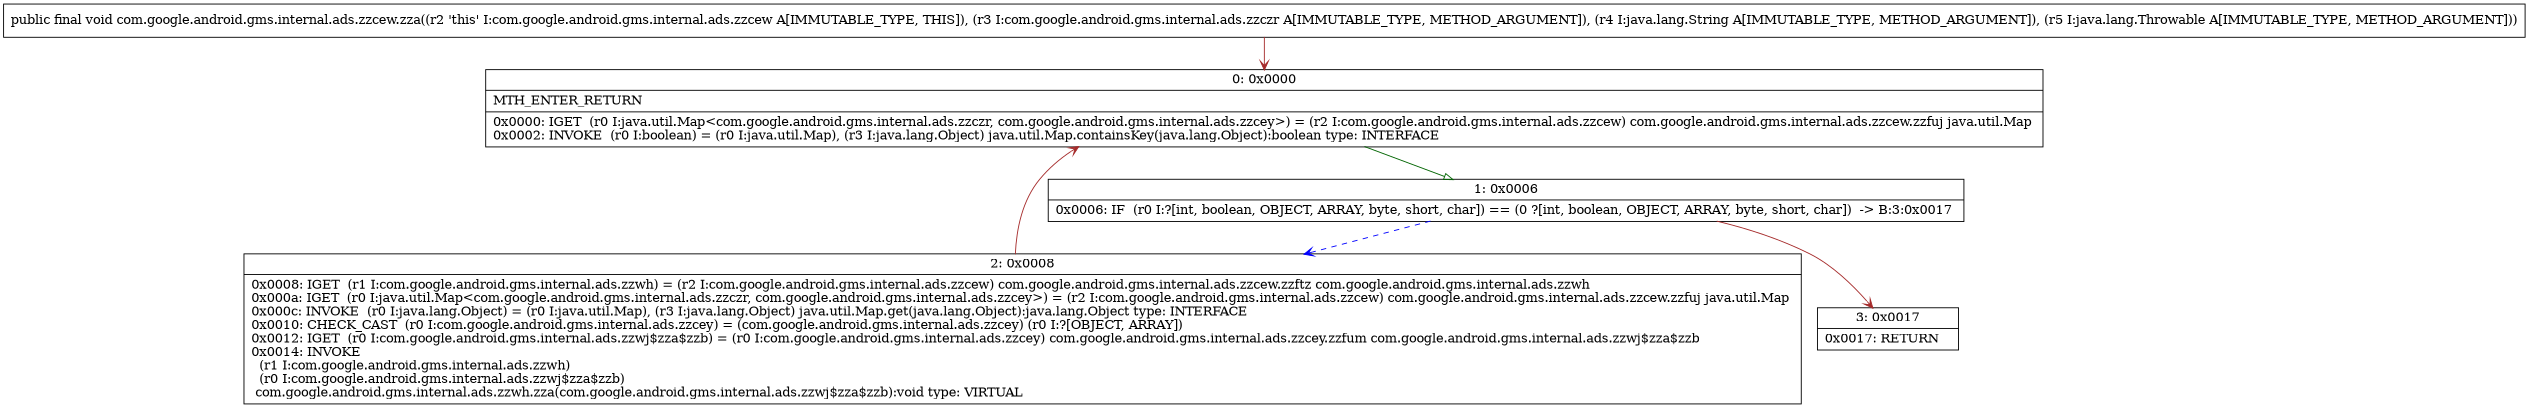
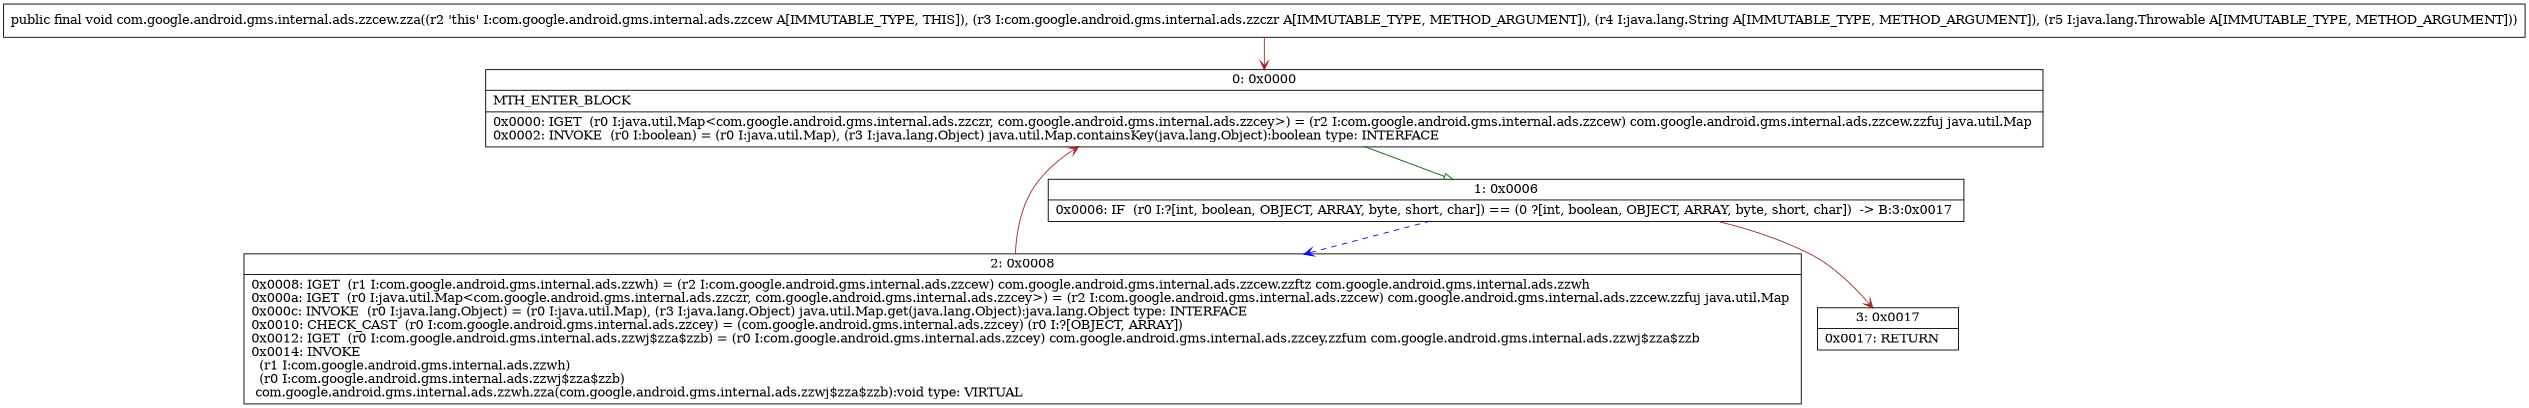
(567, 101) -> (562, 101)
